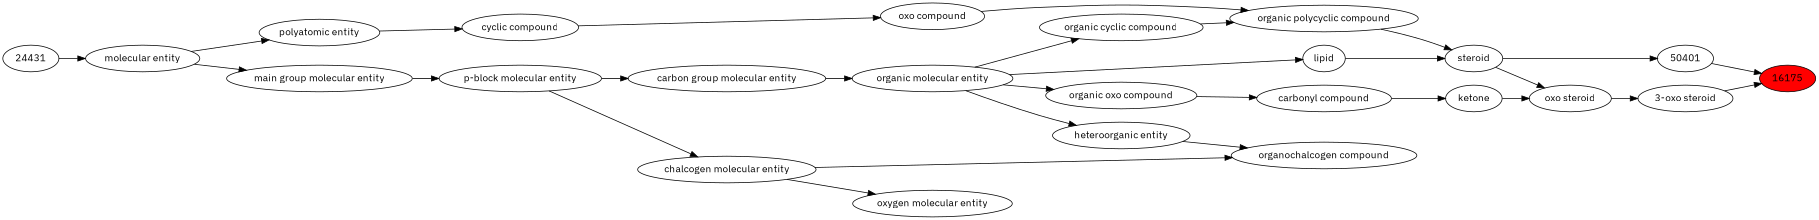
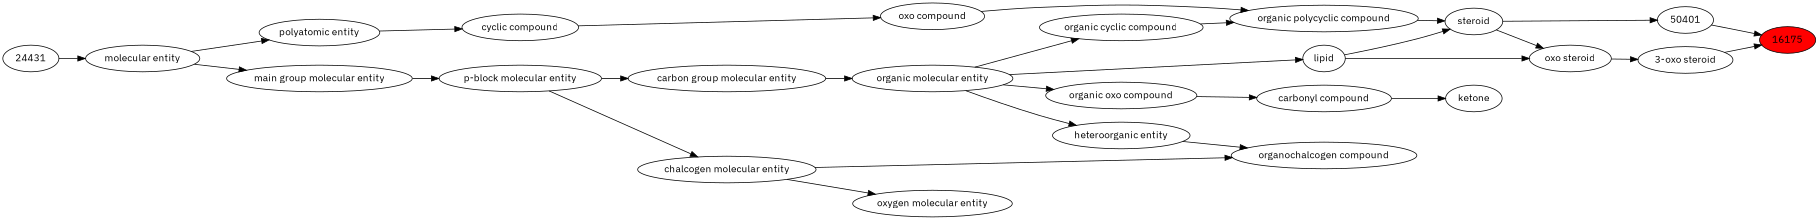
(1512, 98) -> (1433, 58)
